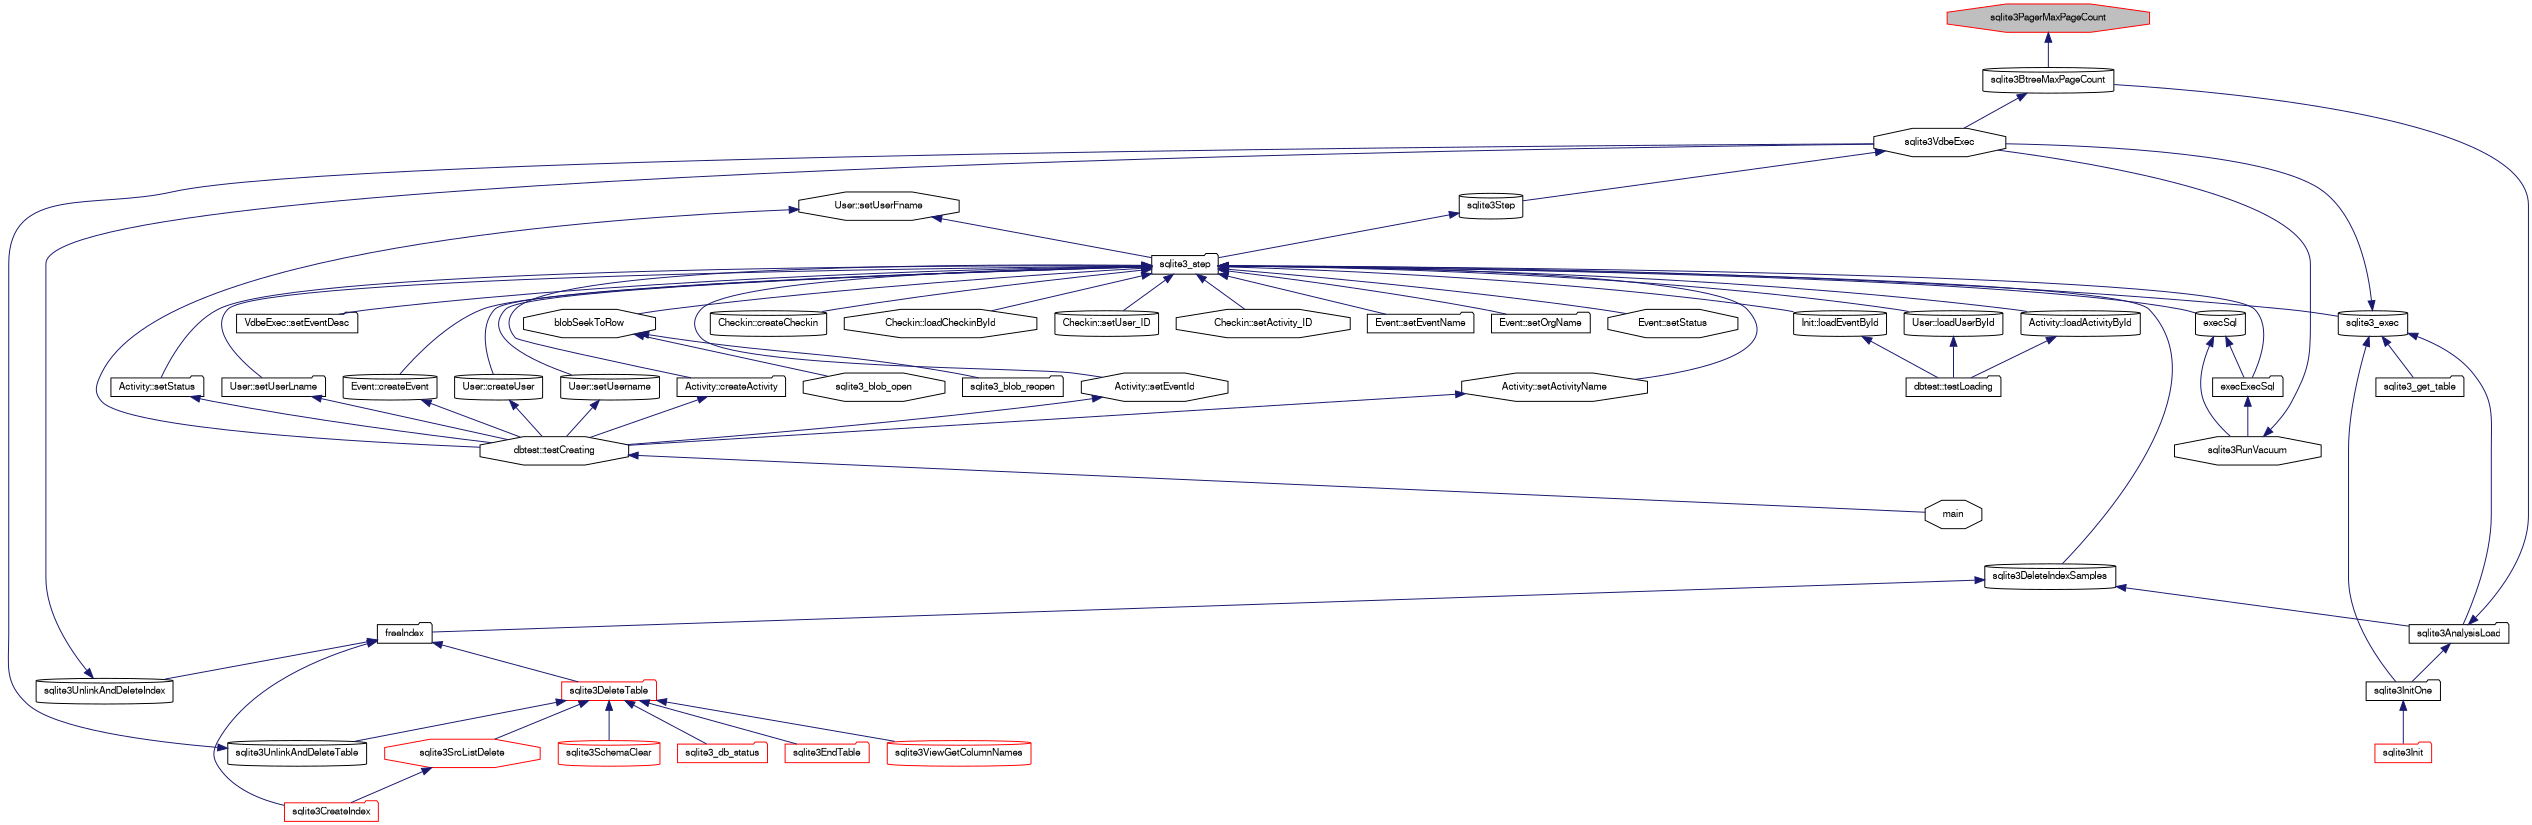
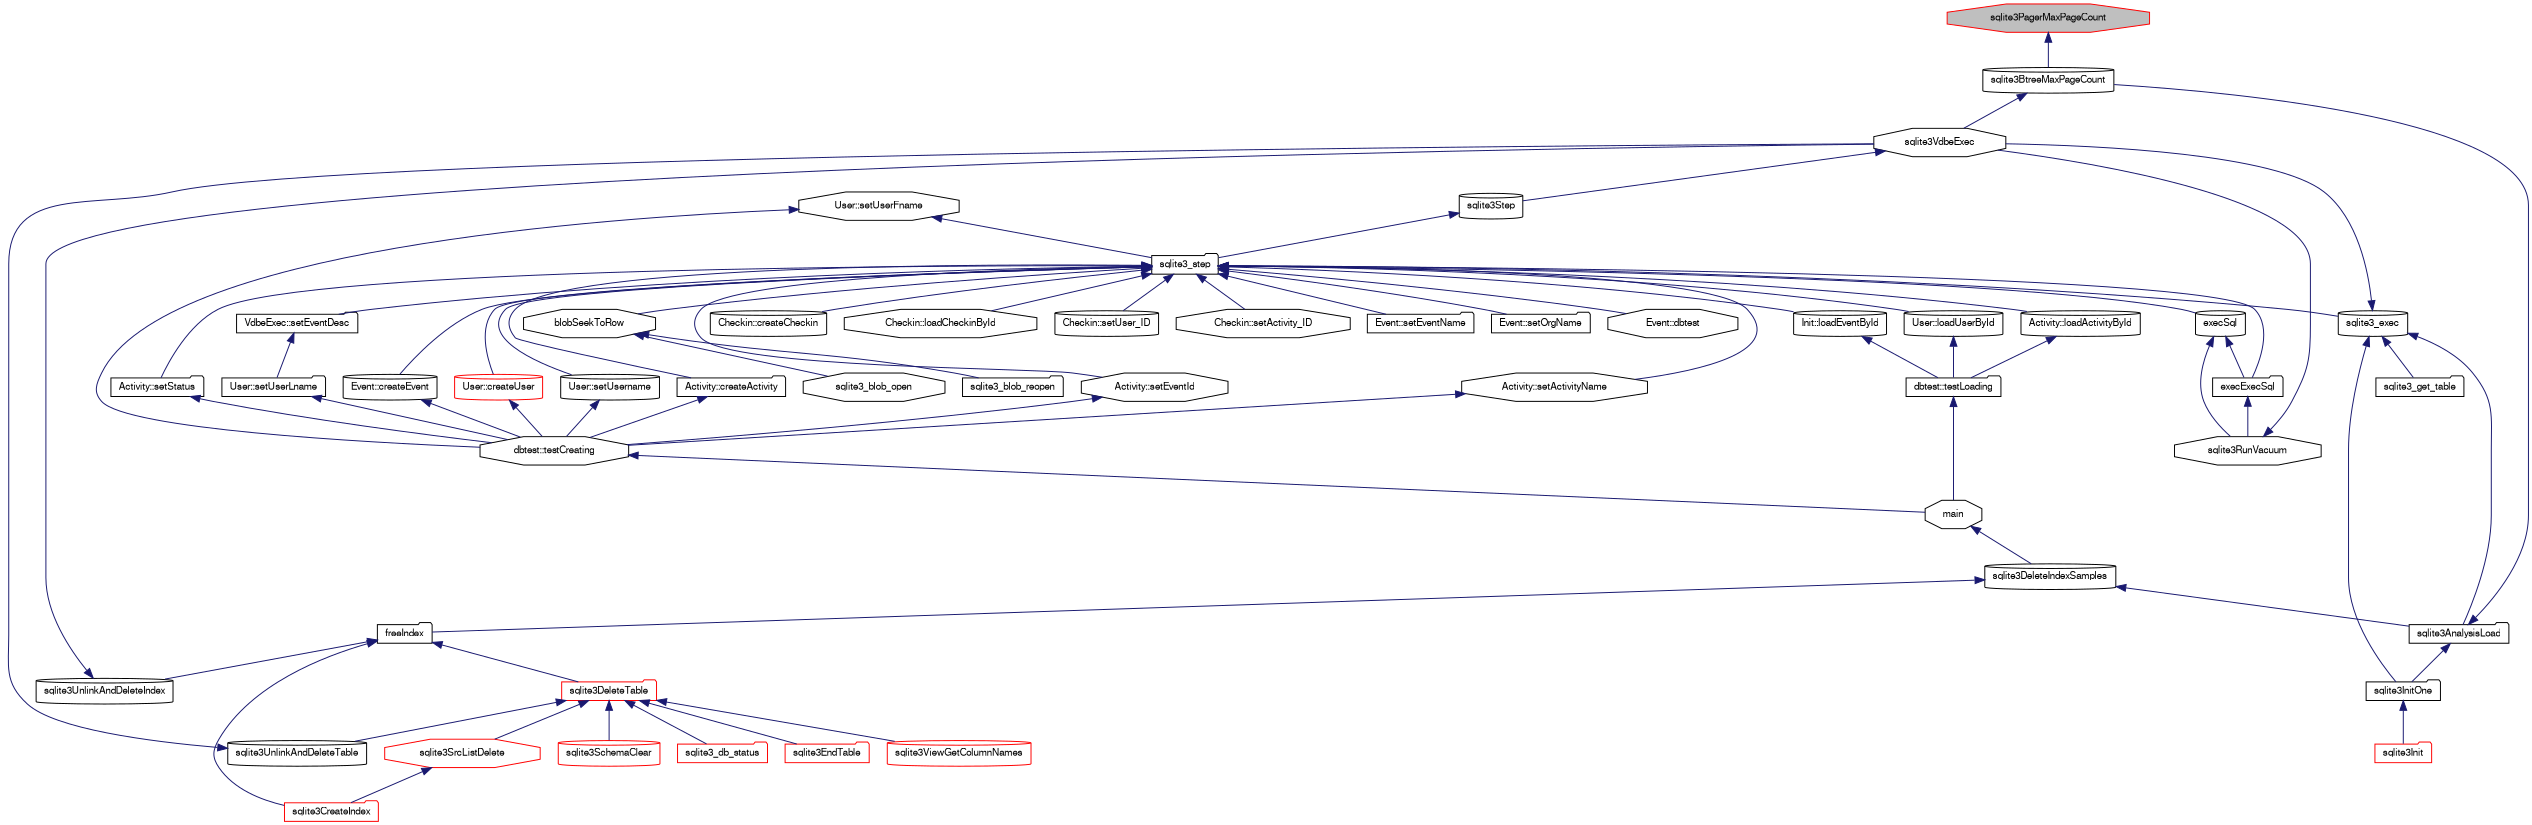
(641, 275) -> (284, 360)
(1836, 279) -> (2005, 548)
(1673, 324) -> (1673, 324)
(499, 387) -> (499, 387)
none -> (1954, 453)
